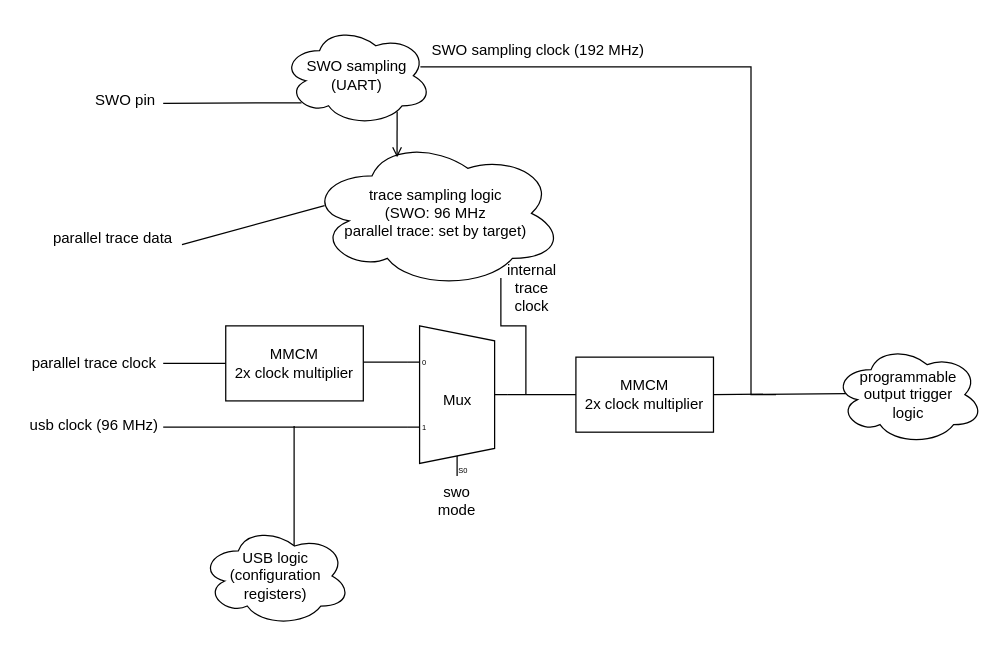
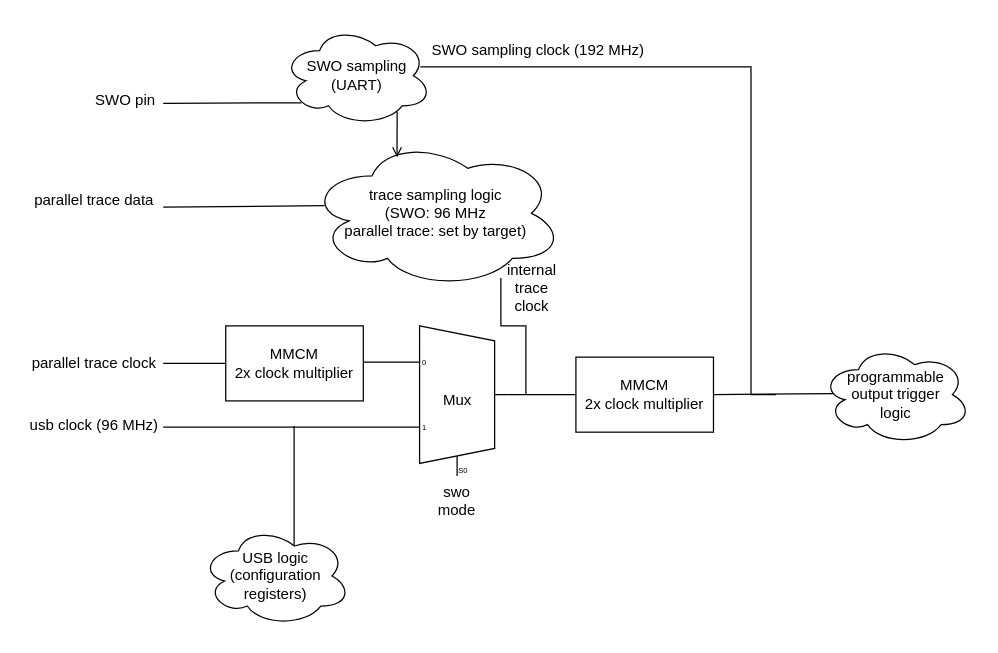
(113, 238) -> (94, 201)
(908, 394) -> (896, 394)
